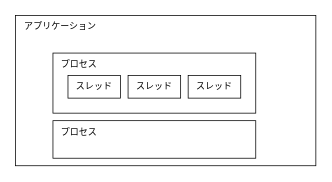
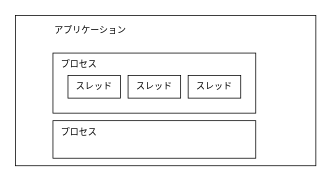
(60, 27) -> (90, 30)
